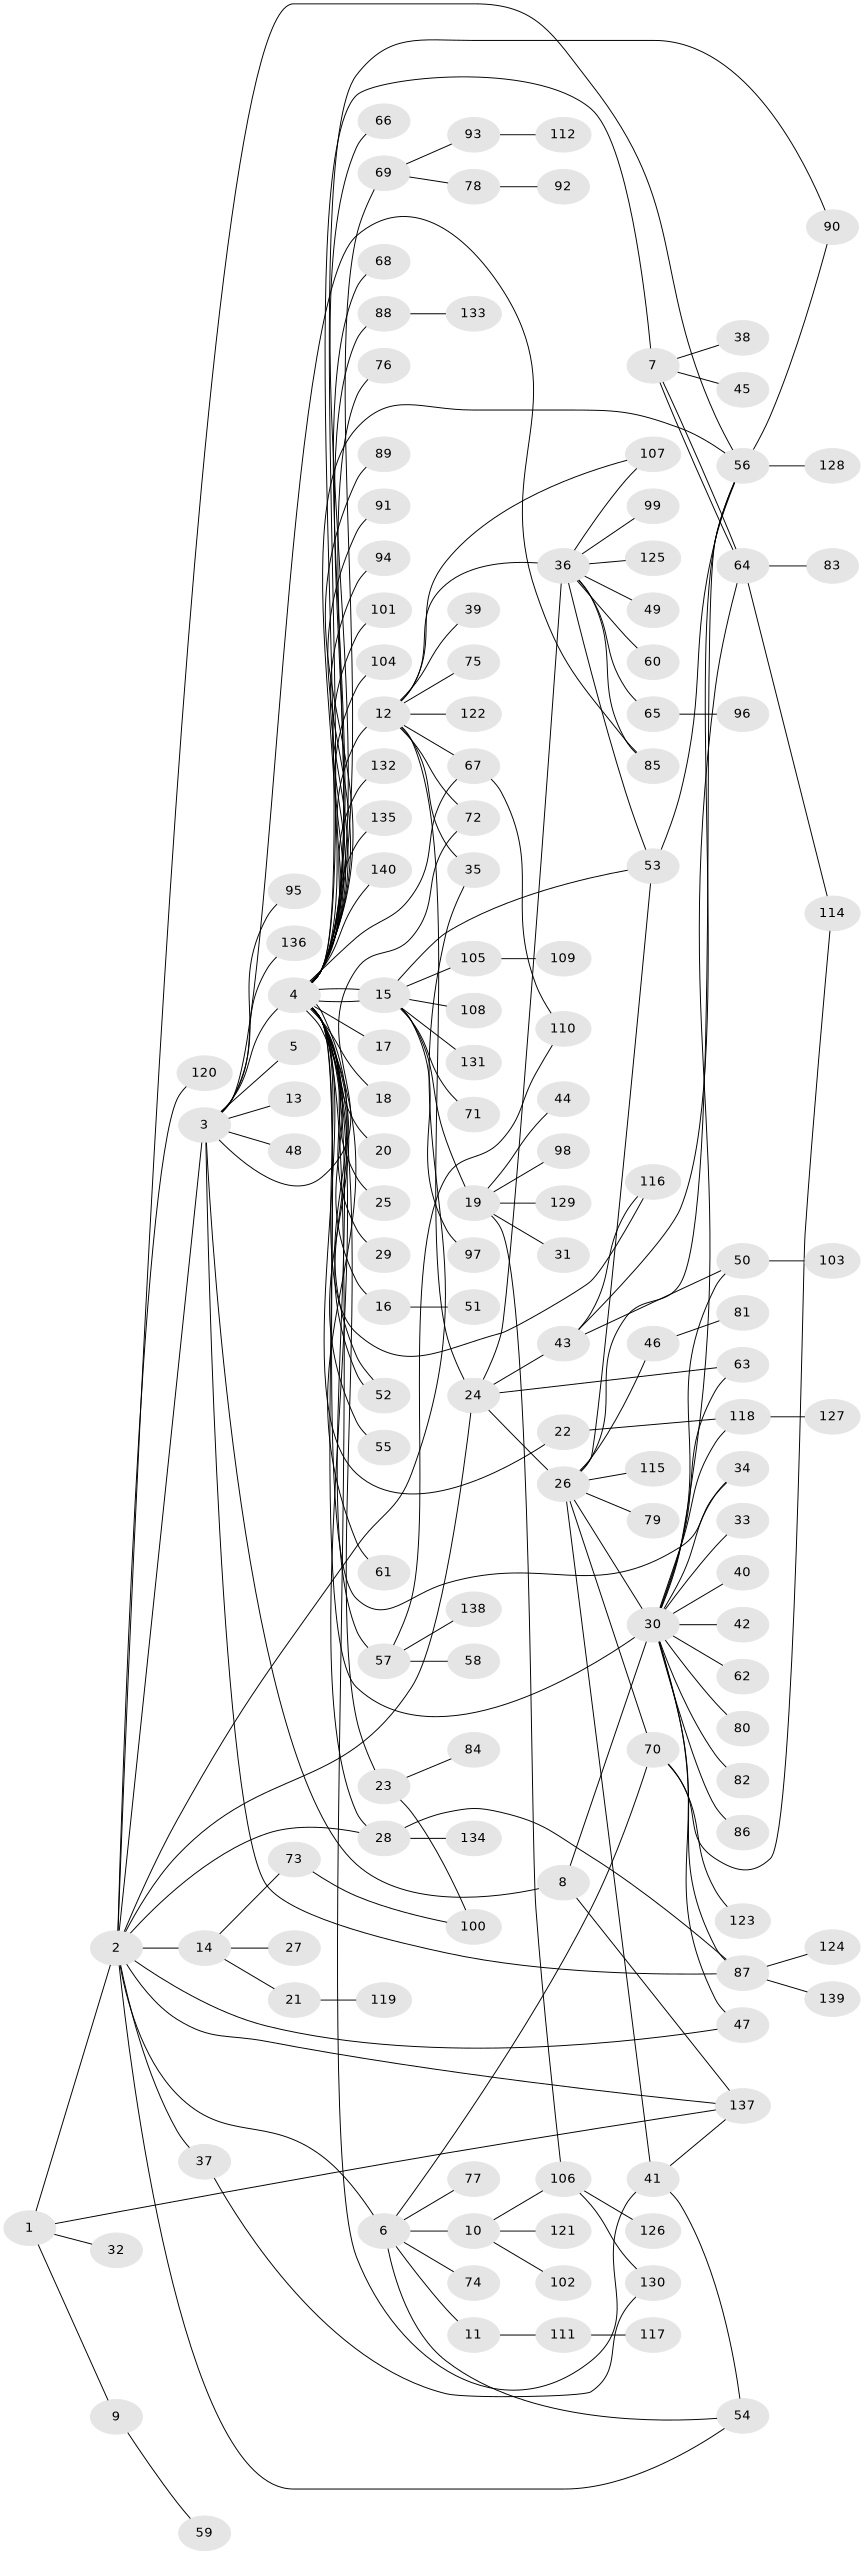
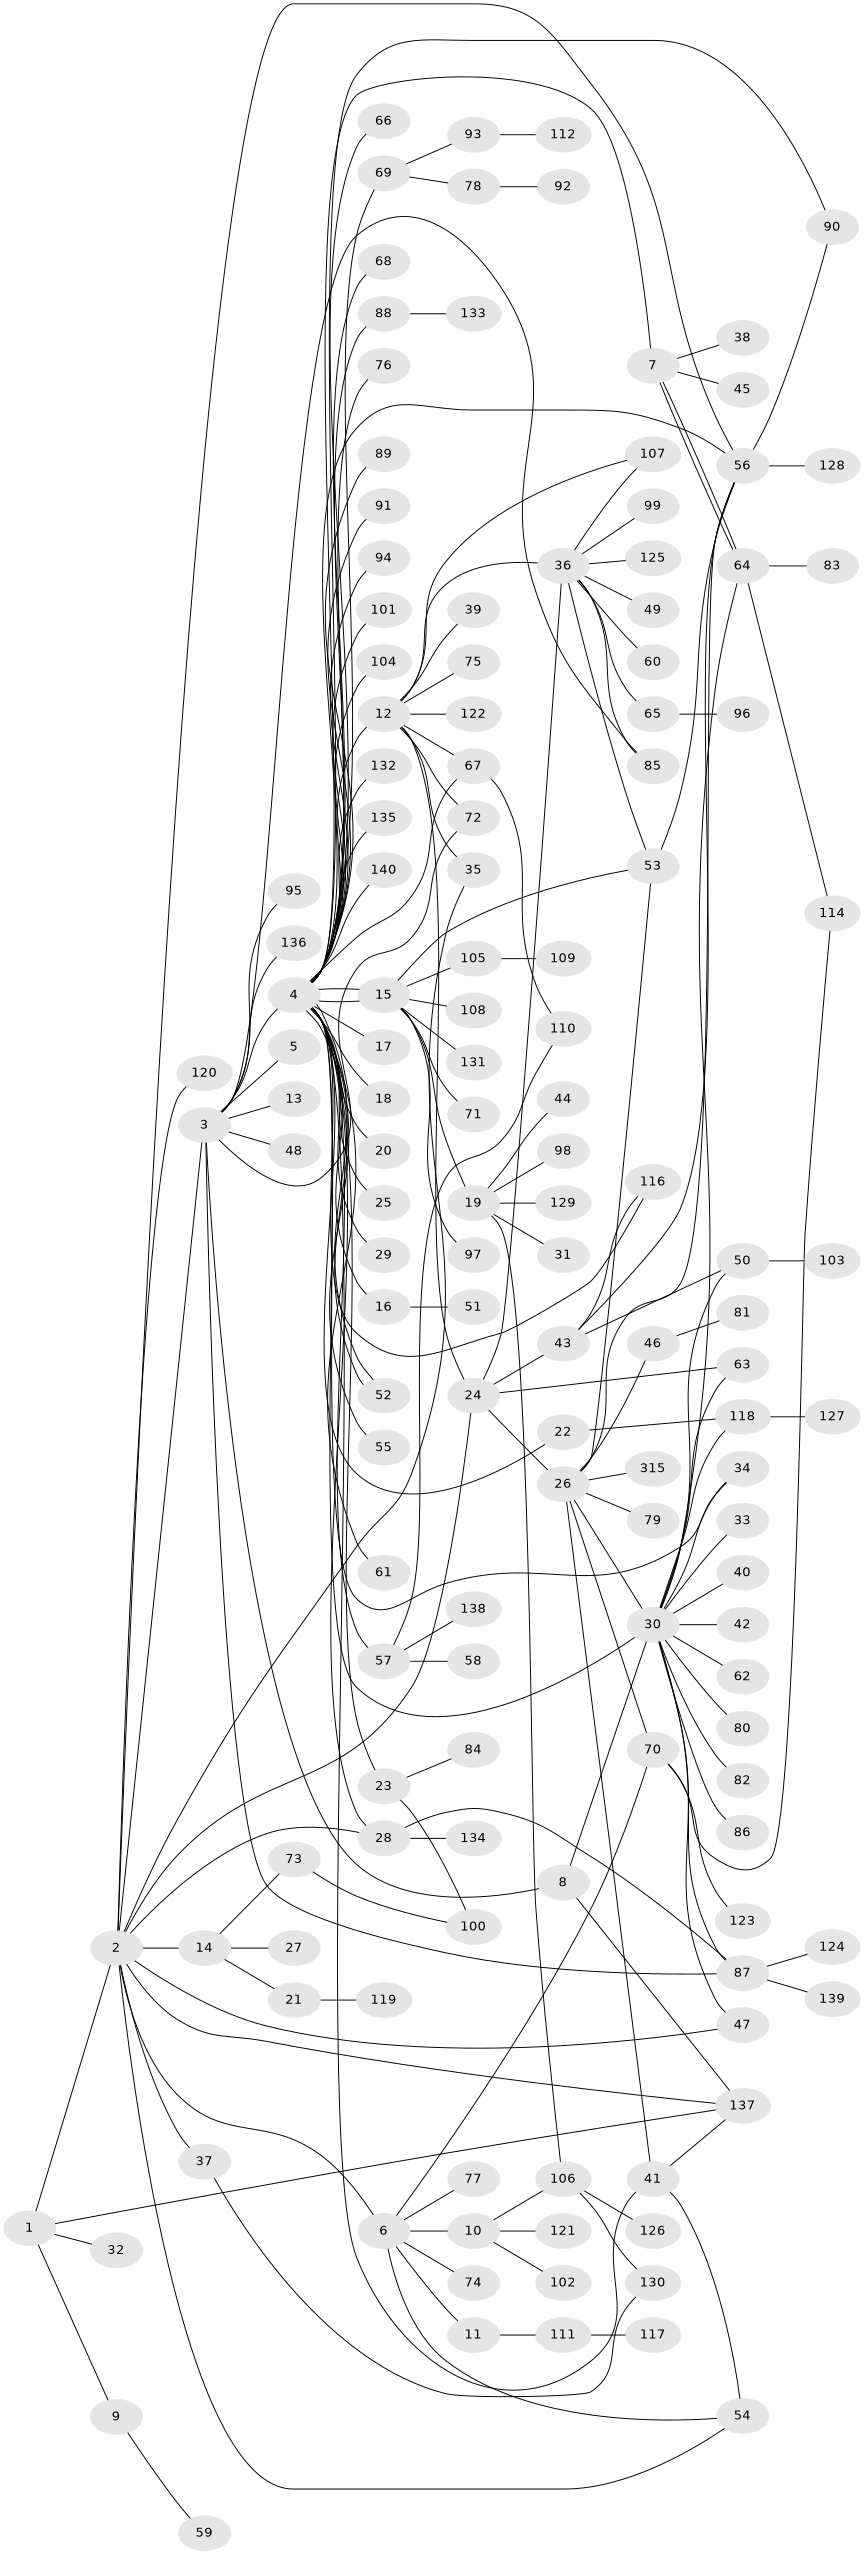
(653, 1469) -> (653, 1469)
